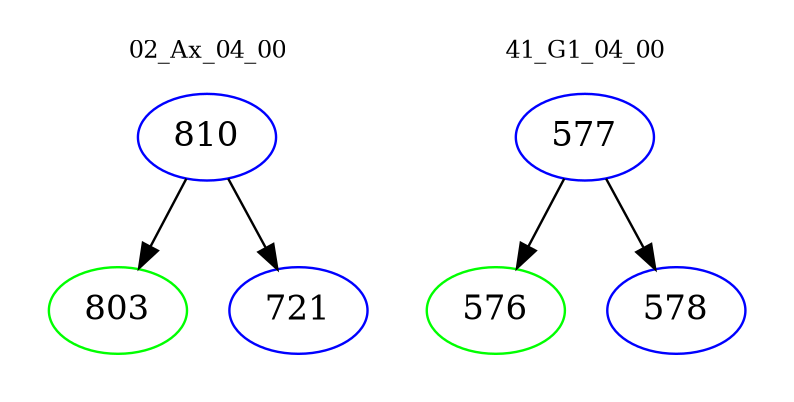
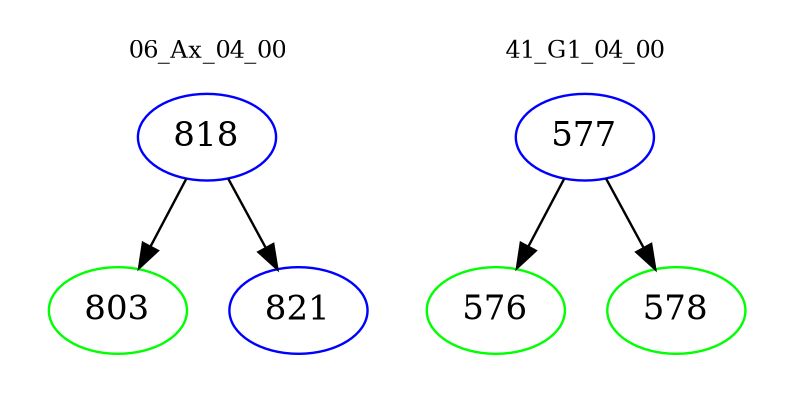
(208, 52) -> (208, 52)
(207, 137) -> (207, 137)
(298, 310) -> (298, 310)
(676, 310) -> (676, 310)
